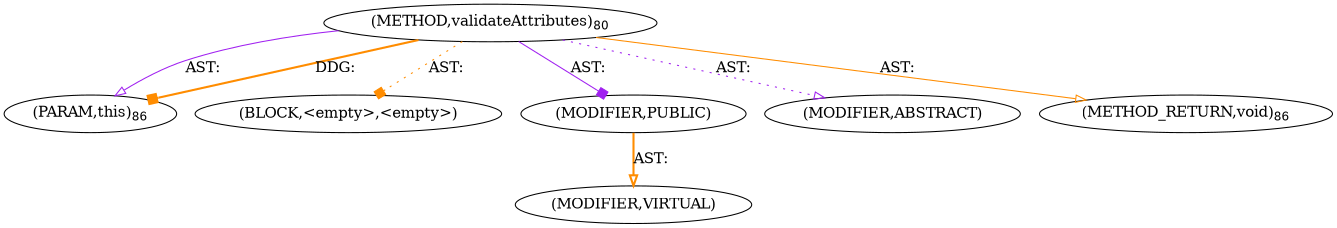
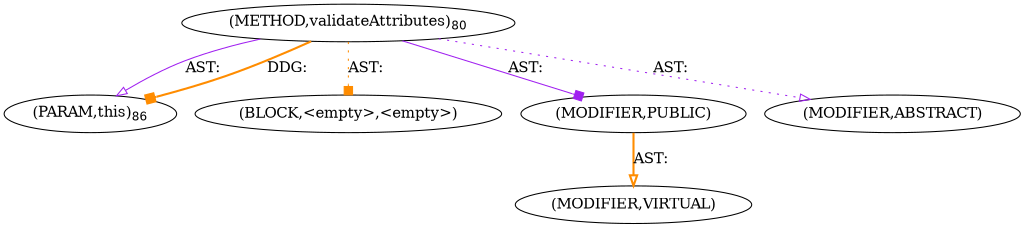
(1186, 114) -> none
